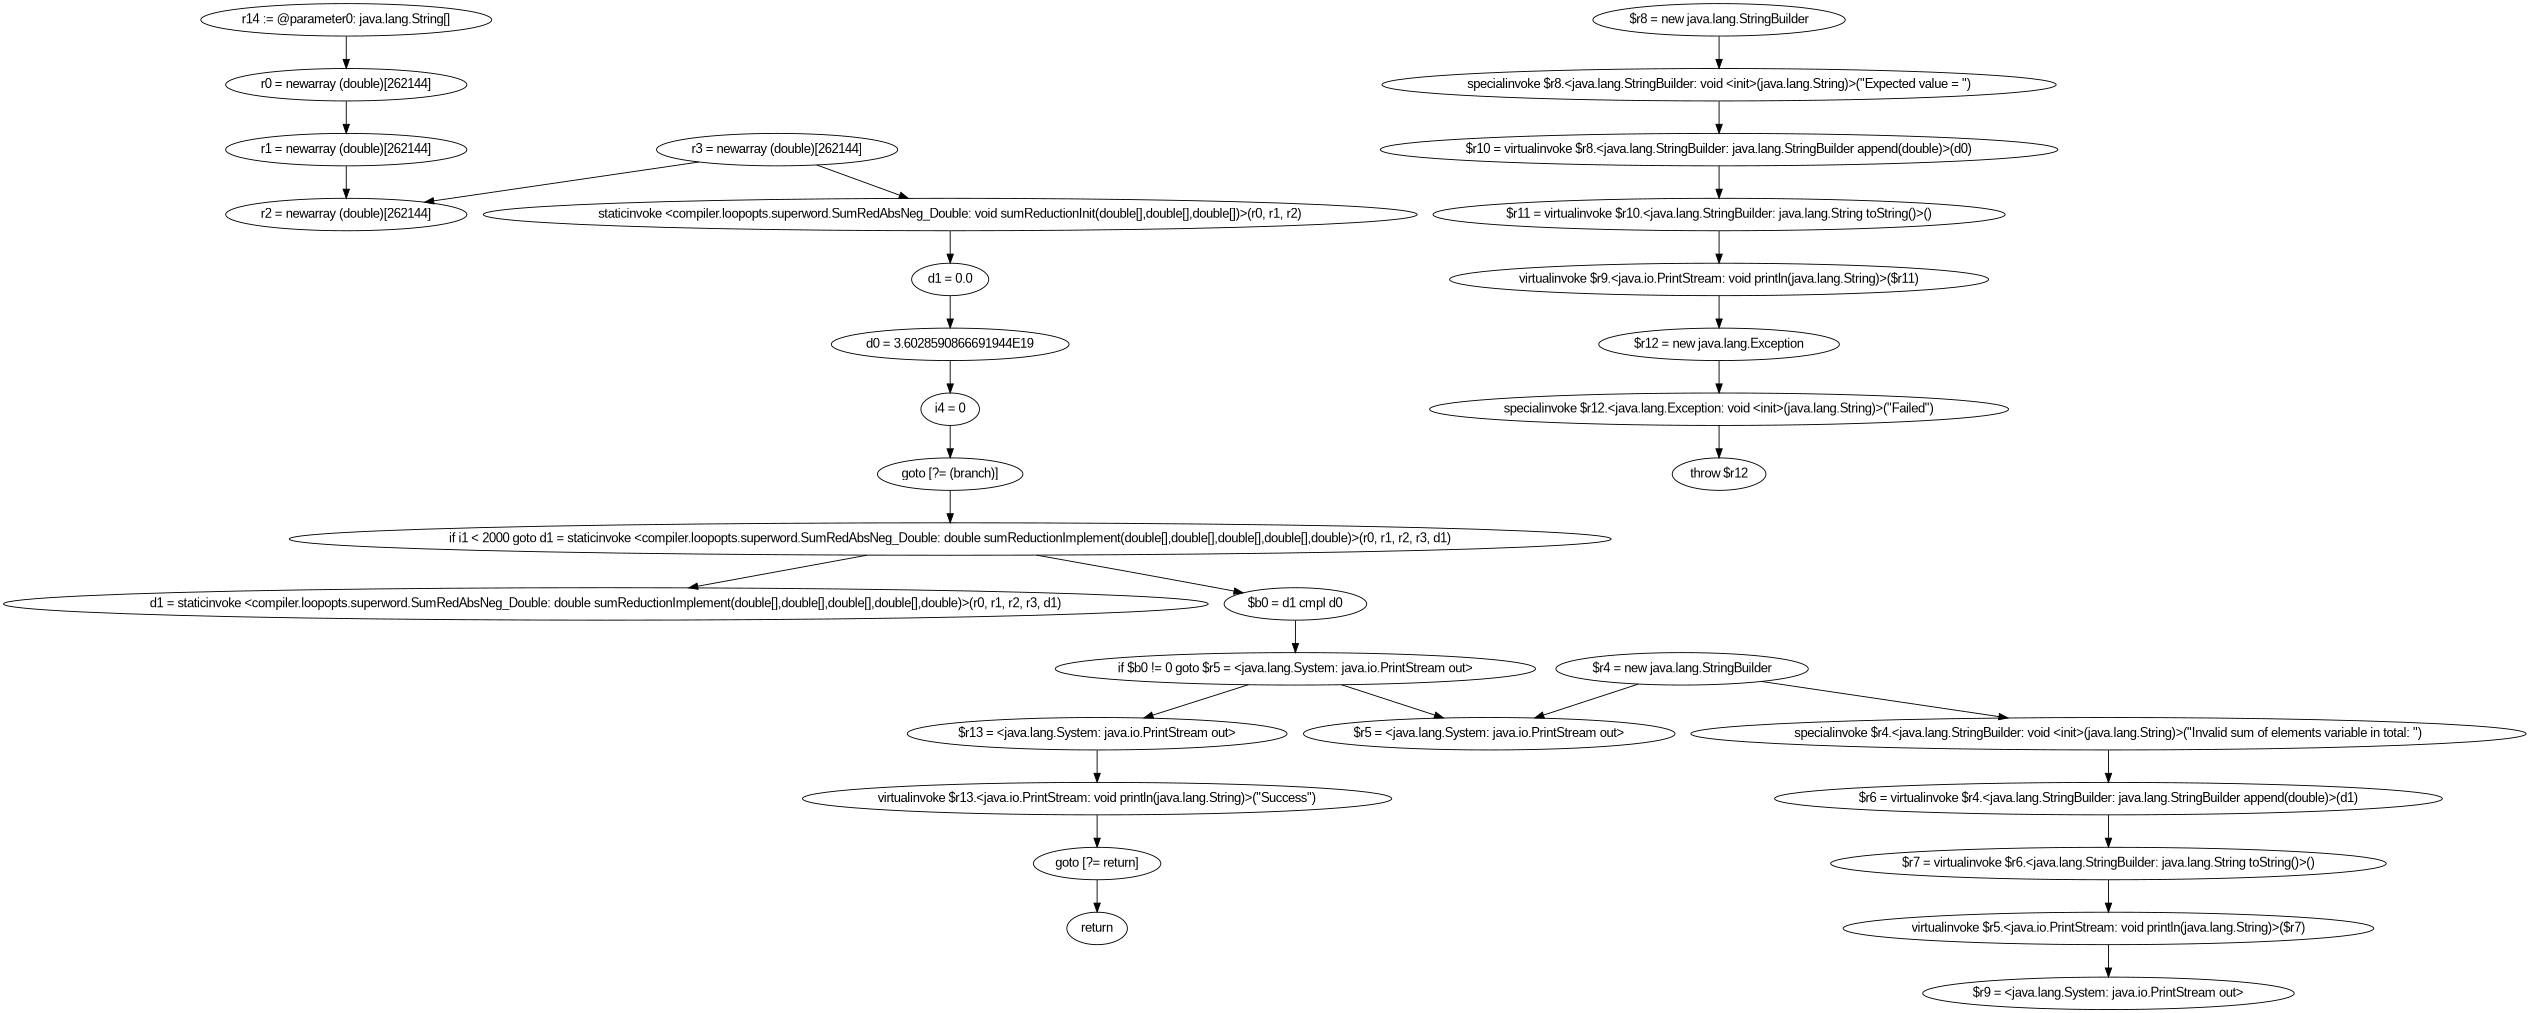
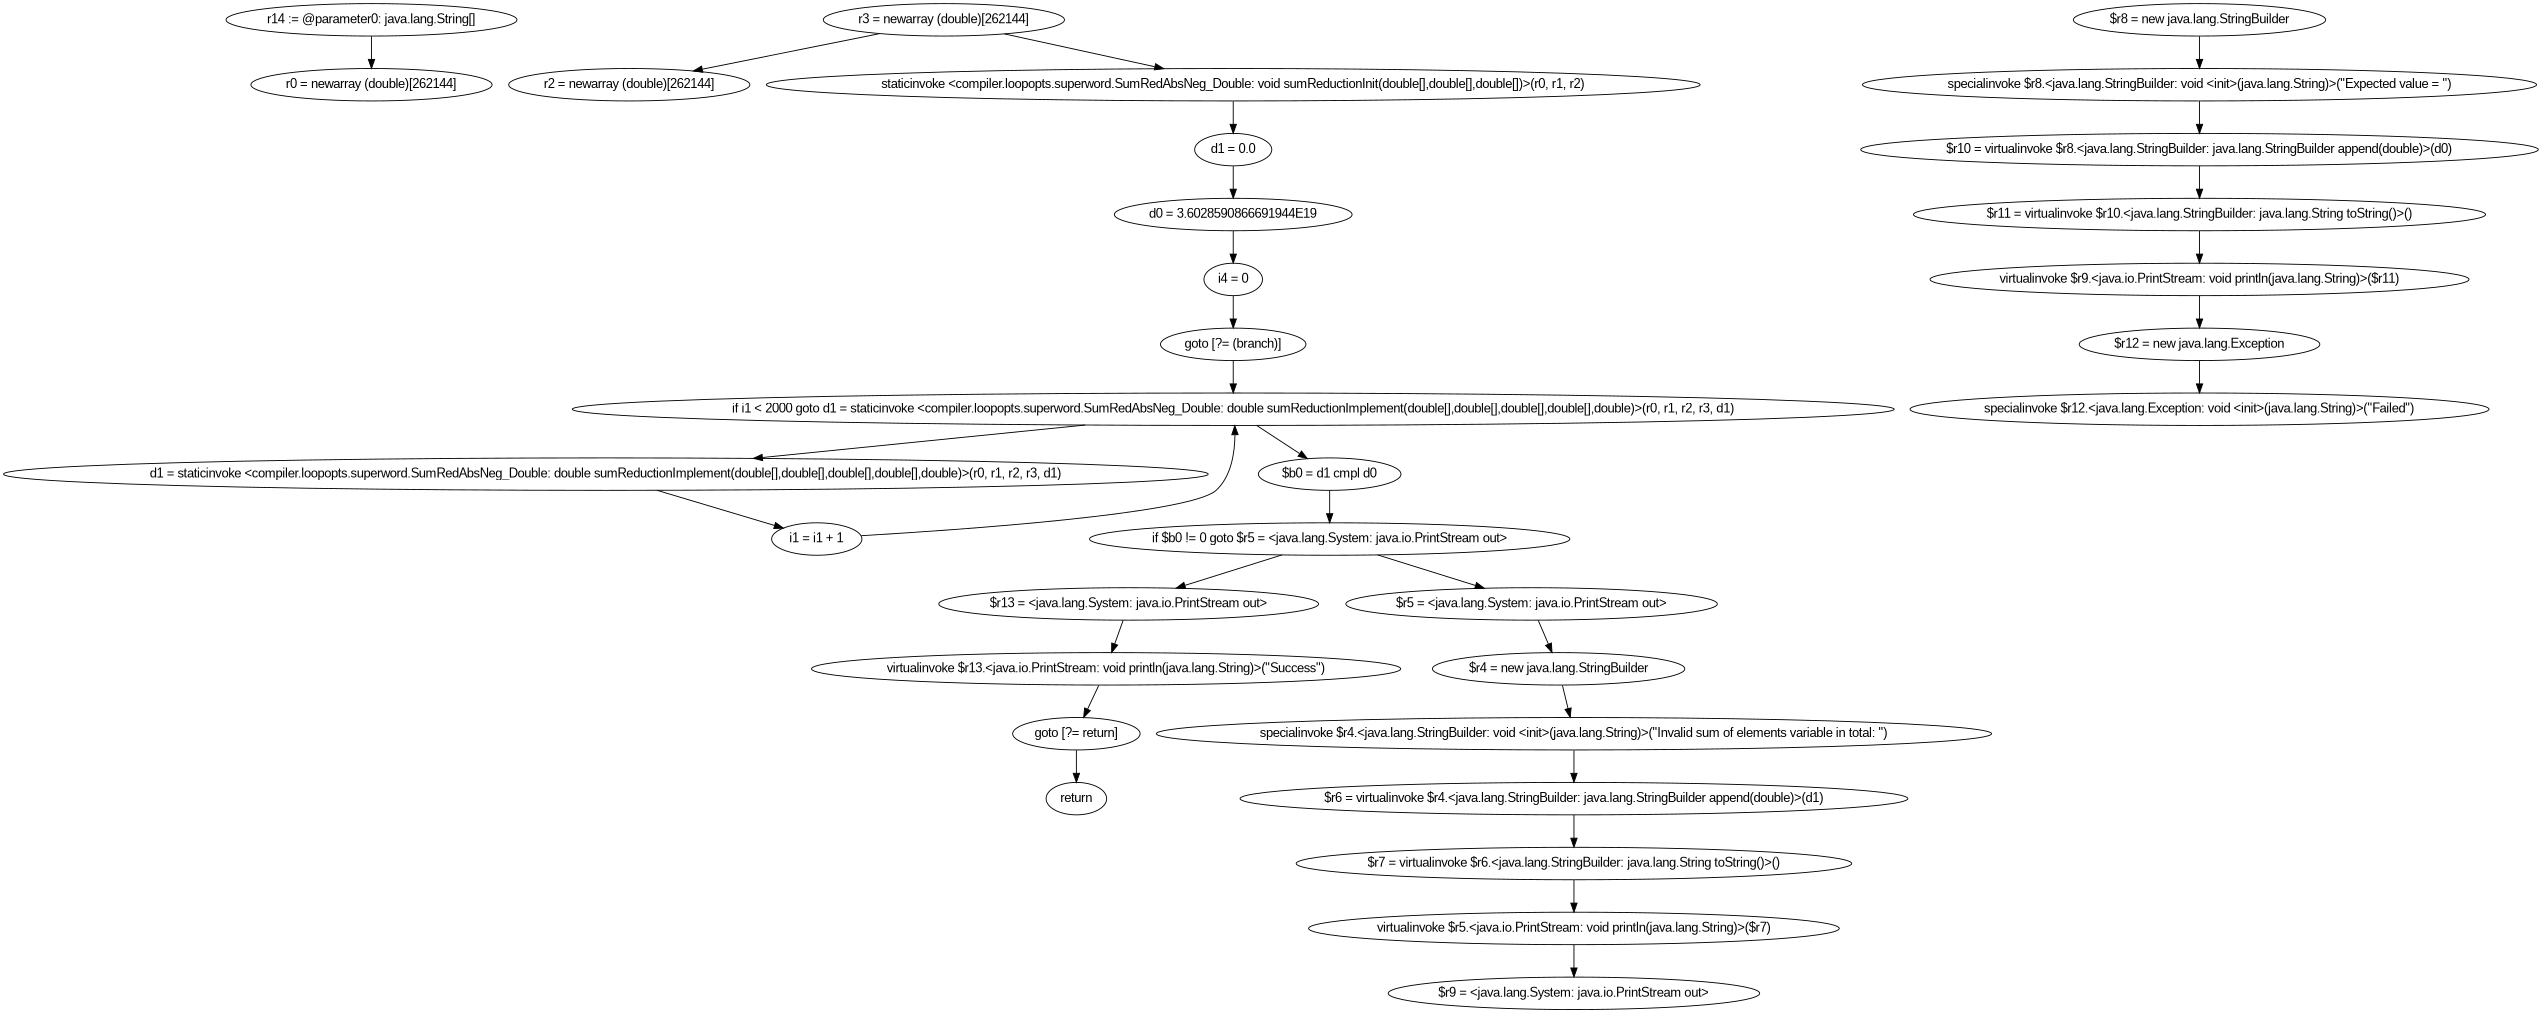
(346, 150) -> none
(1719, 474) -> none
none -> (817, 539)
(1591, 700) -> (1543, 632)
